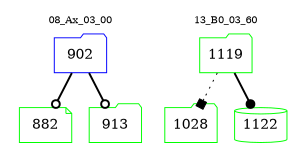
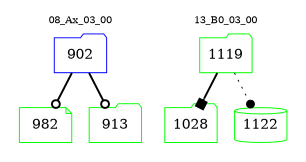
(226, 21) -> (226, 21)
(211, 86) -> (211, 86)
(242, 87) -> (242, 87)
(46, 125) -> (46, 125)
